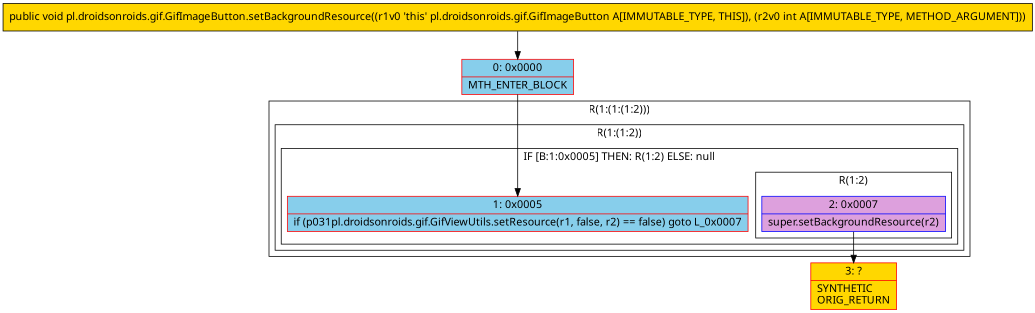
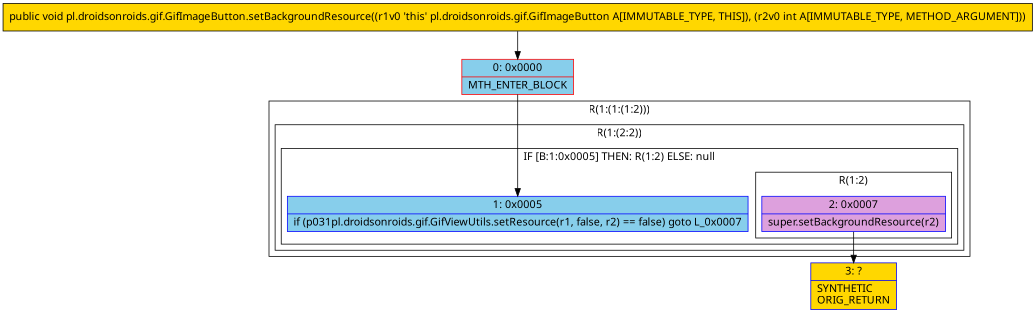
(619, 134) -> (619, 134)
(518, 214) -> (518, 214)
(854, 286) -> (854, 286)
